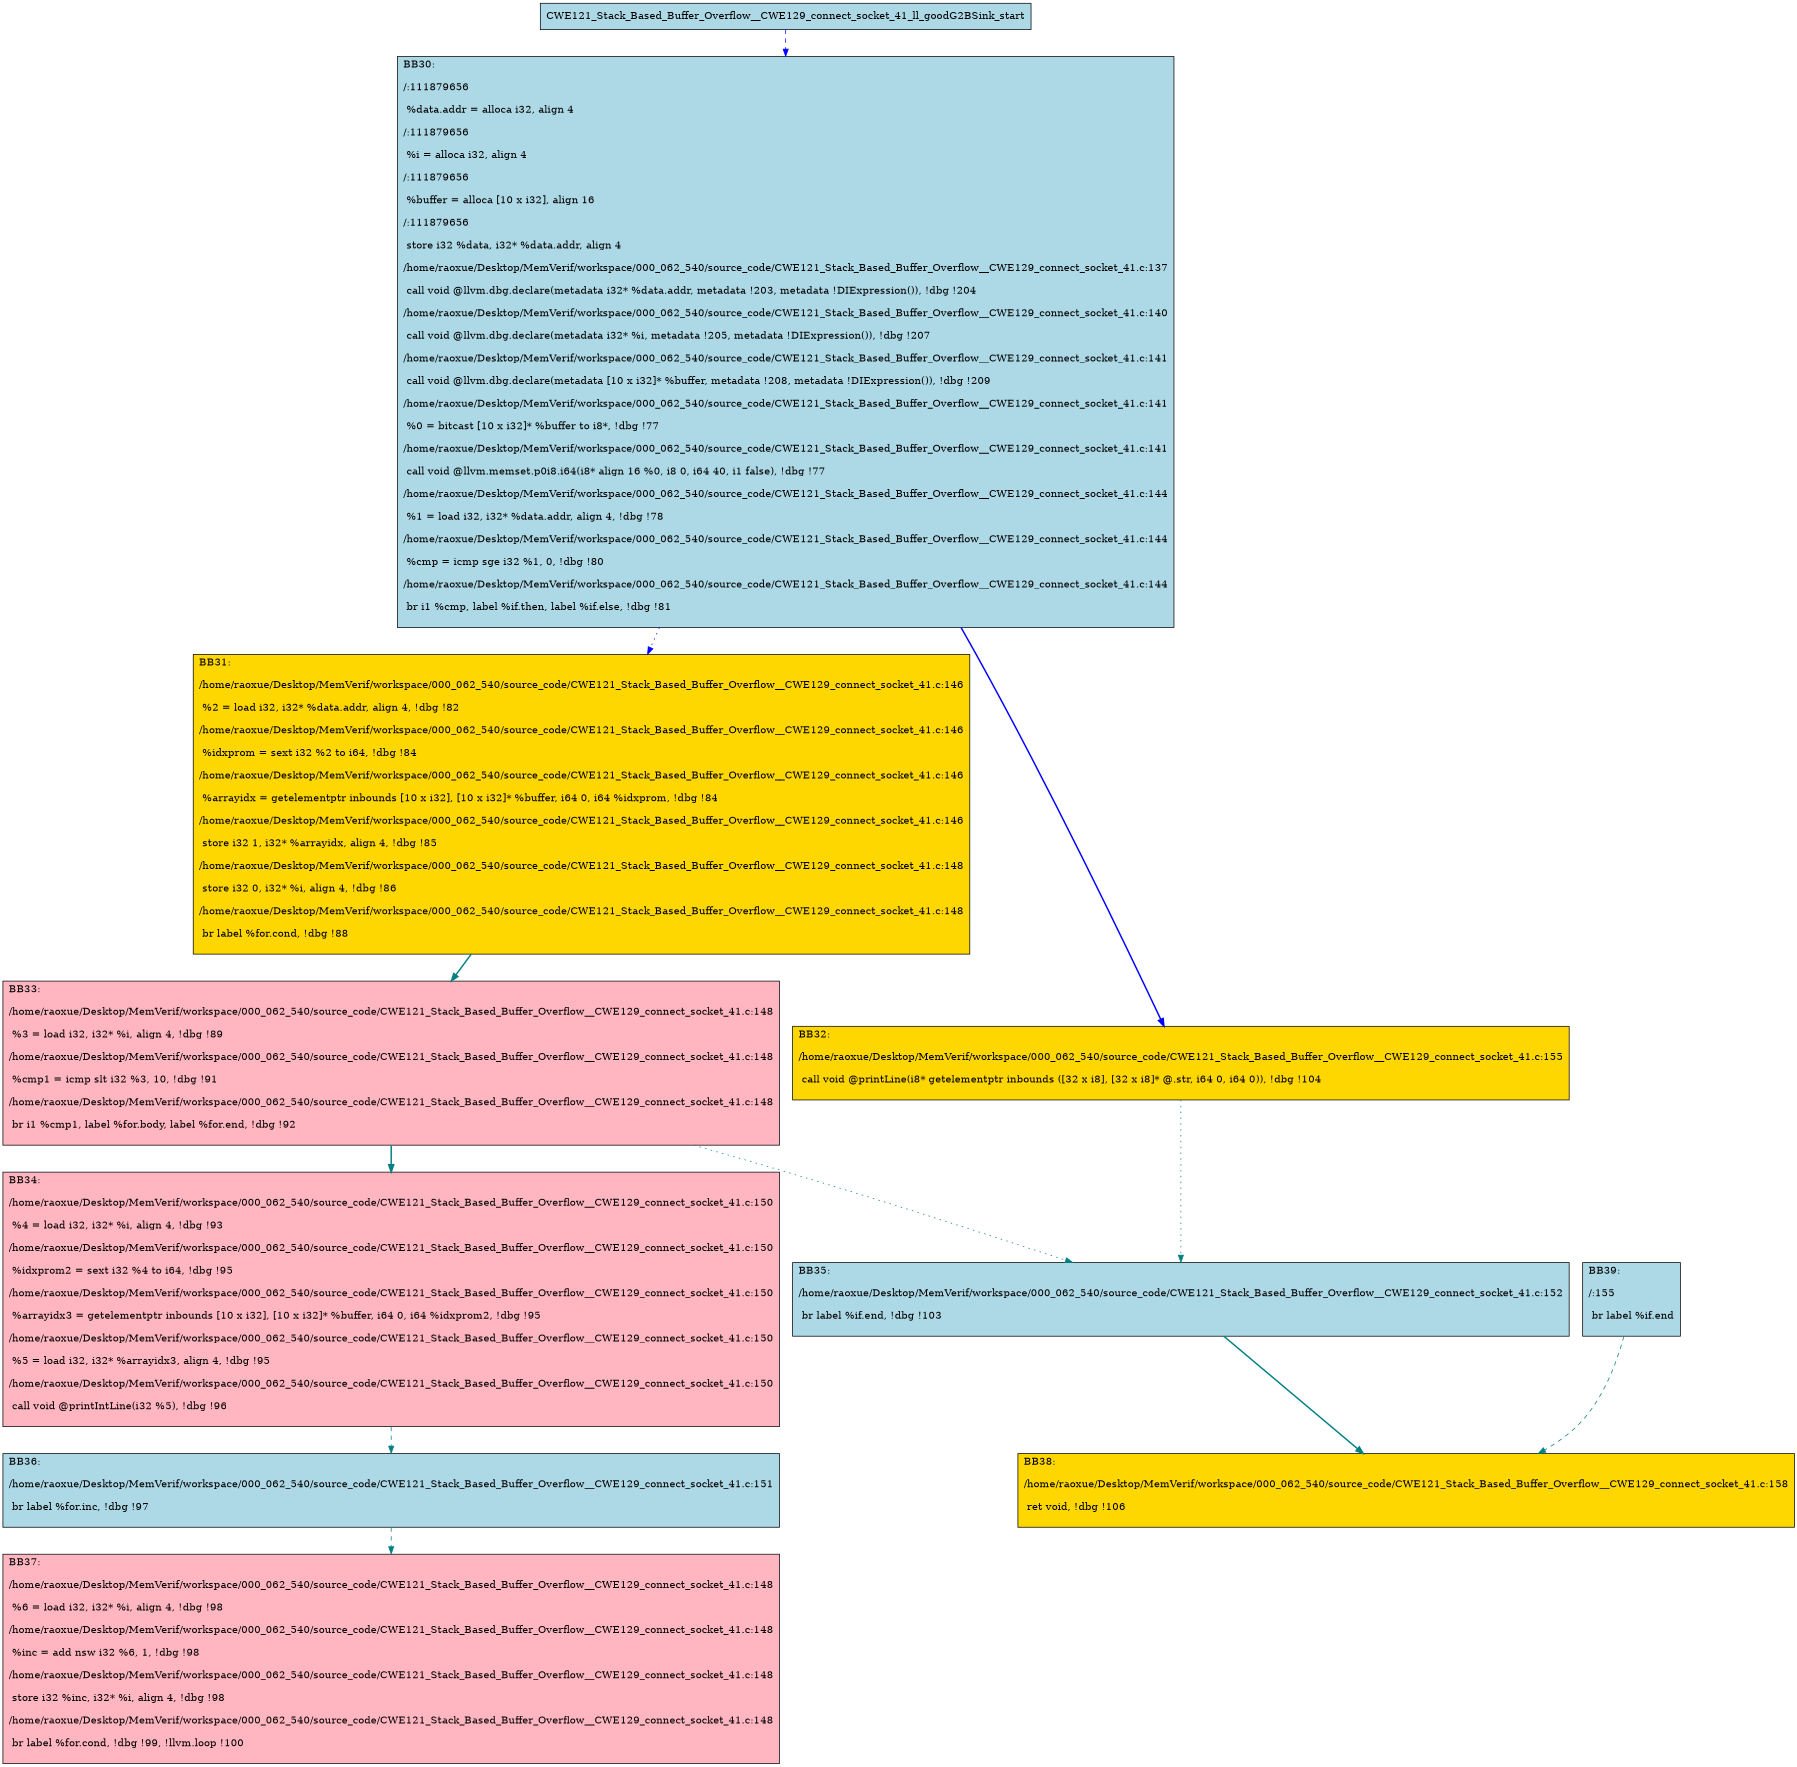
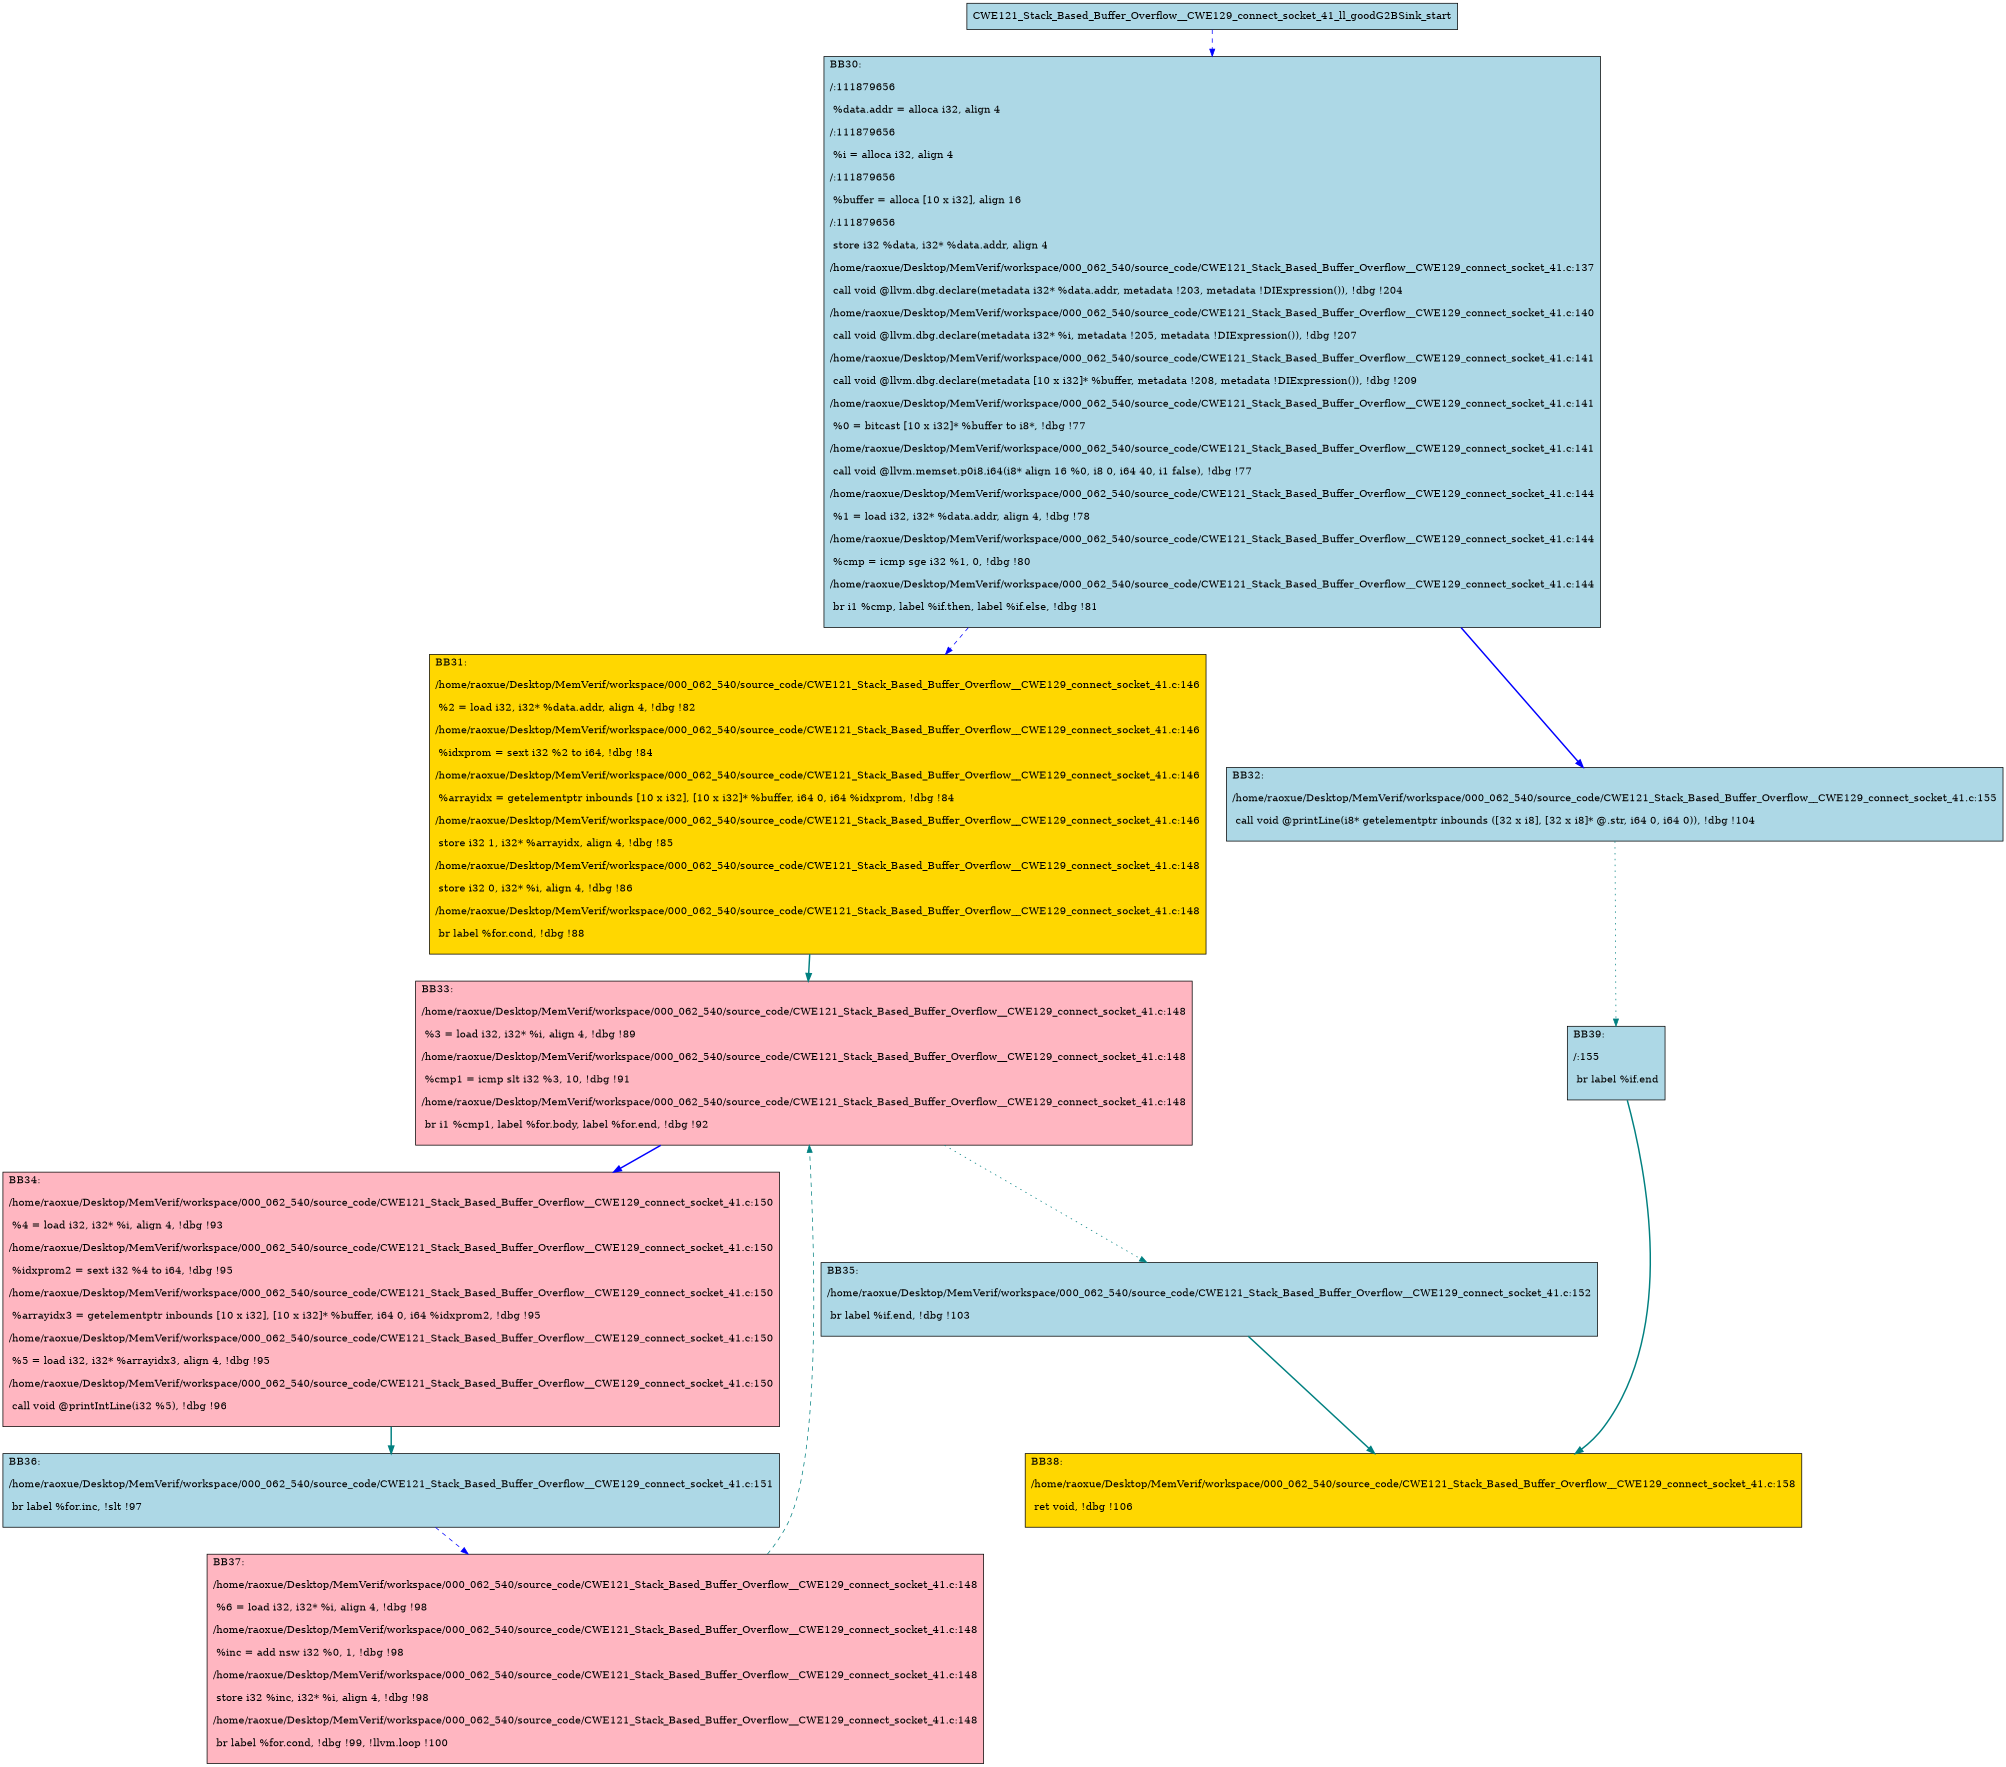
(655, 638) -> (959, 638)
(1181, 1063) -> (1615, 804)
(391, 1155) -> (641, 1157)
(1181, 1177) -> (1615, 930)
none -> (813, 1358)
(1596, 1402) -> (1649, 1283)
(391, 1436) -> (391, 1436)
(79, 1507) -> (76, 1507)
(391, 1537) -> (449, 1538)
(104, 1653) -> (308, 1653)
